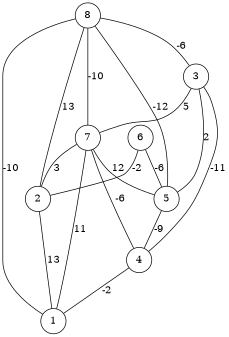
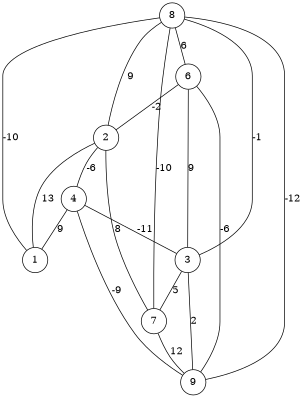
none -> (180, 46)
(181, 46) -> (257, 138)
(69, 107) -> (131, 77)
(57, 168) -> (118, 229)
none -> (188, 168)
(167, 199) -> (193, 382)
(111, 200) -> (85, 166)
(73, 230) -> none
(107, 291) -> (60, 229)
